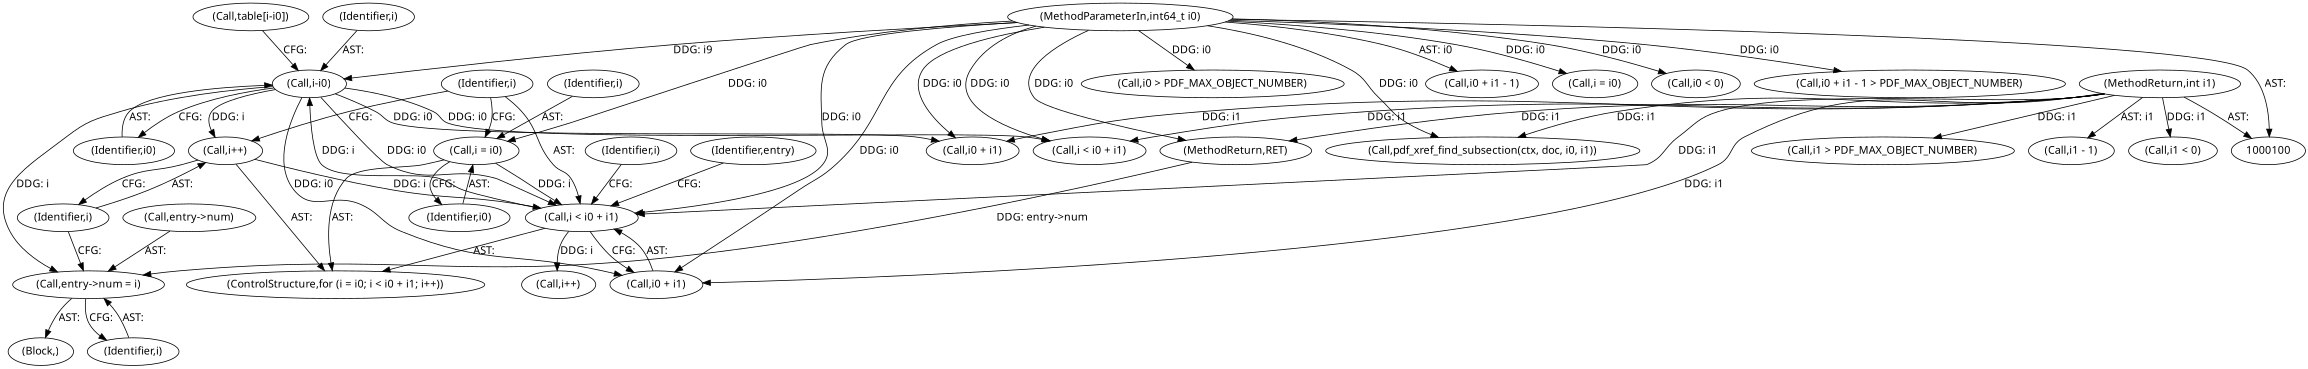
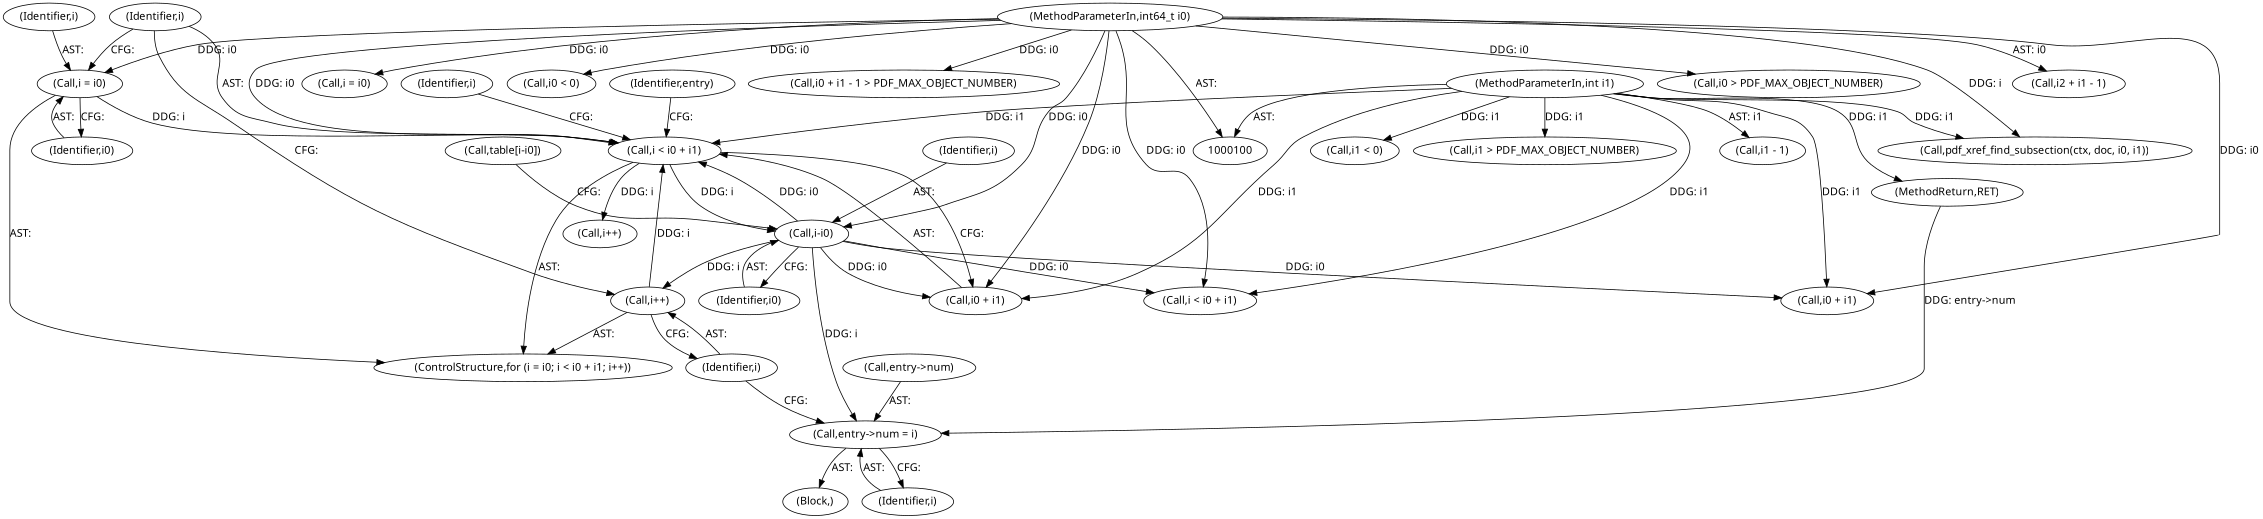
(693, 50) -> (1069, 117)
(1399, 84) -> (1985, 84)
(1482, 84) -> (2069, 84)
(2160, 84) -> (1545, 84)
(1057, 109) -> none
